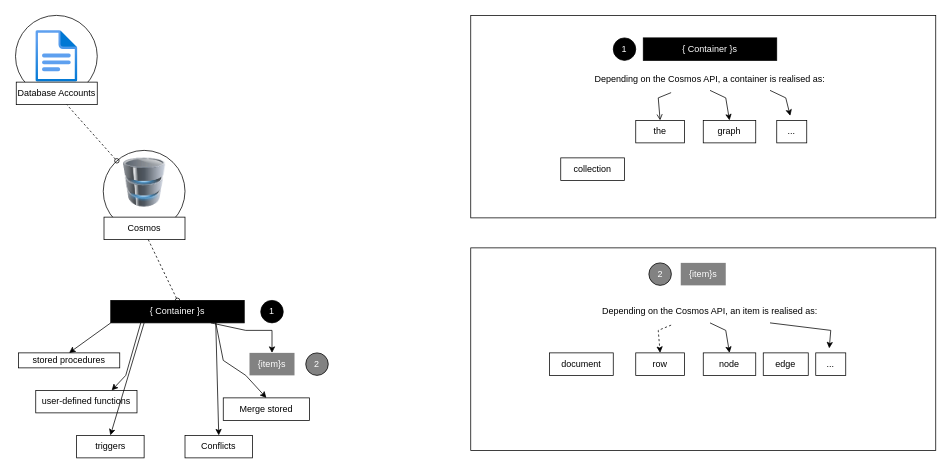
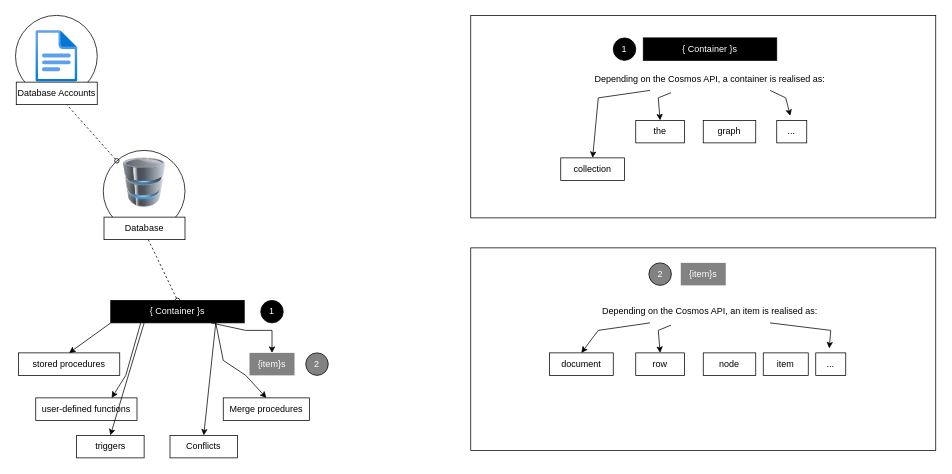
(726, 98) -> none
none -> (598, 99)
(660, 115) -> (659, 114)
(144, 228) -> (144, 228)
none -> (612, 328)
(726, 330) -> none
(658, 332) -> (658, 332)
(69, 360) -> (69, 364)
(786, 364) -> (786, 364)
(86, 402) -> (86, 409)
(266, 409) -> (266, 409)
(219, 447) -> (204, 447)
